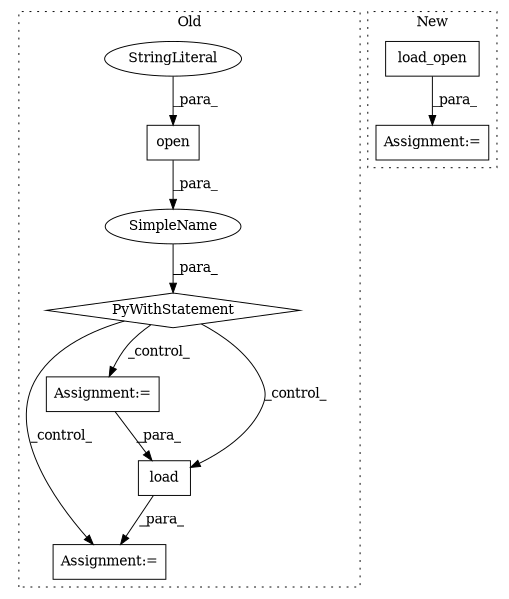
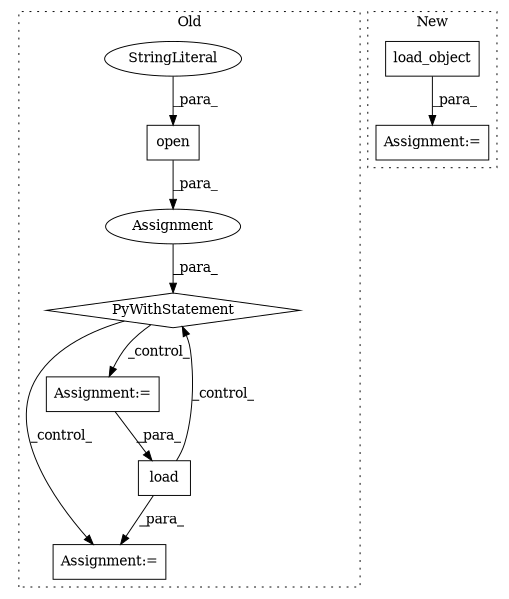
(432, 59) -> (432, 59)
(173, 227) -> (173, 227)
(265, 395) -> (192, 399)
